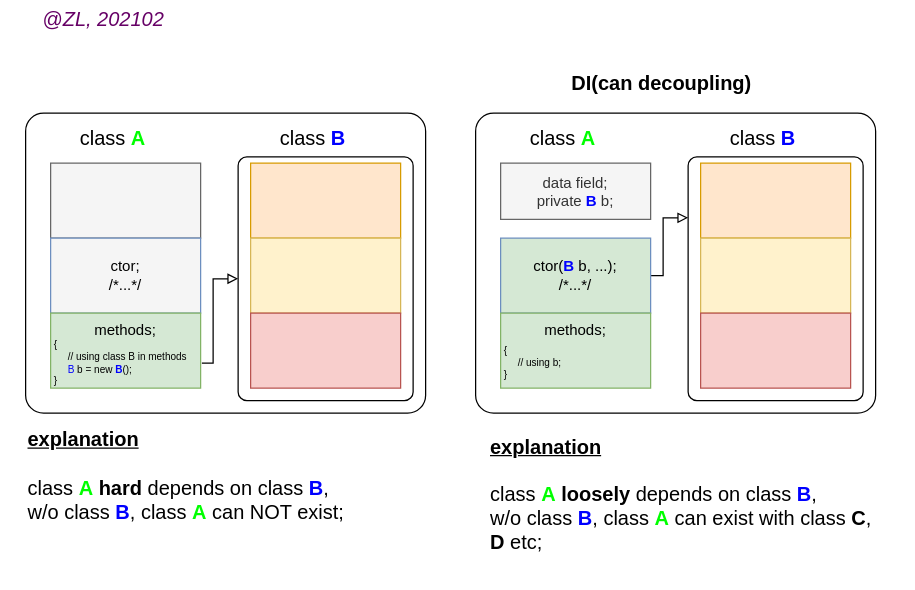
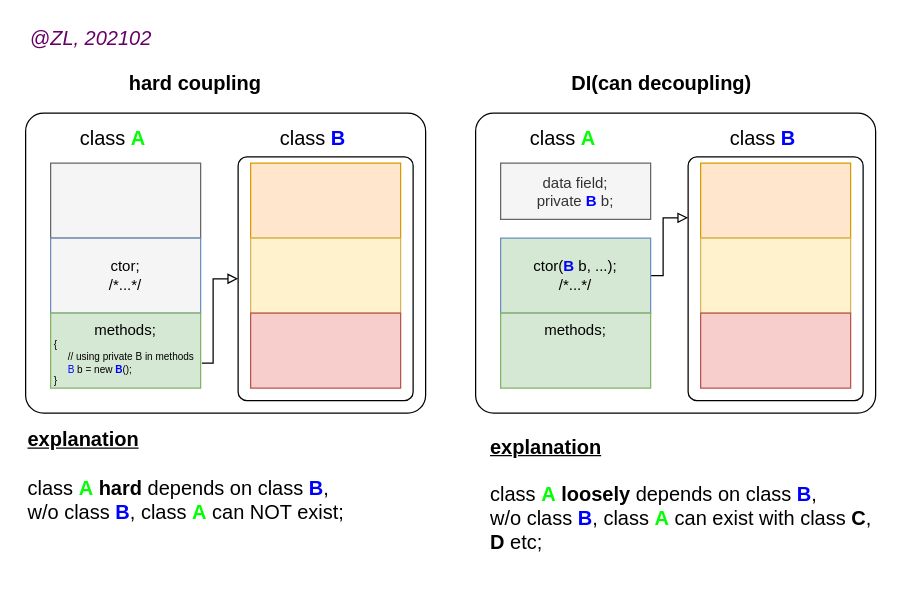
(104, 19) -> (91, 38)
none -> (208, 82)
(120, 363) -> (125, 363)
(577, 363) -> none
